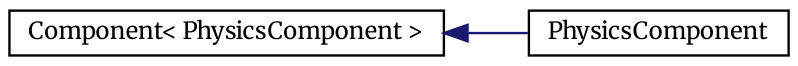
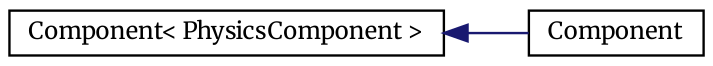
(659, 33) -> (616, 33)
